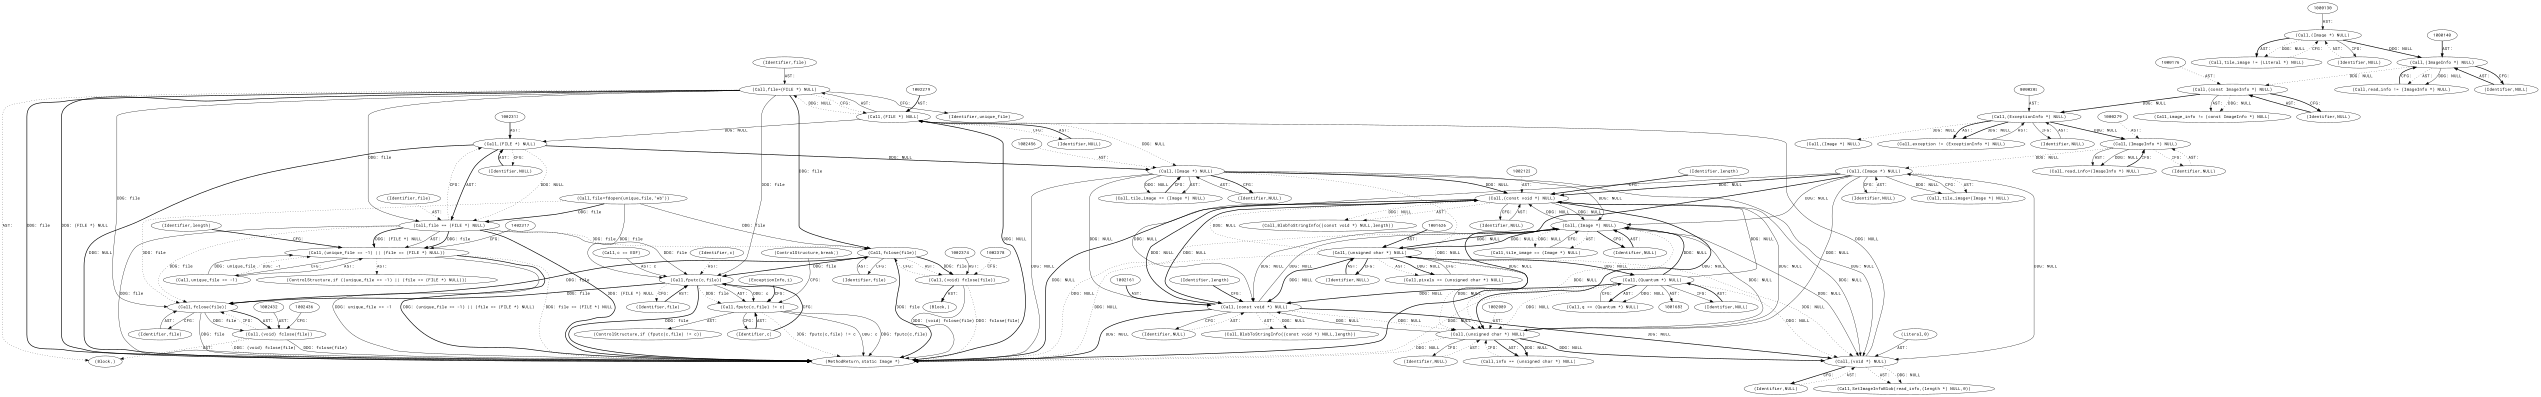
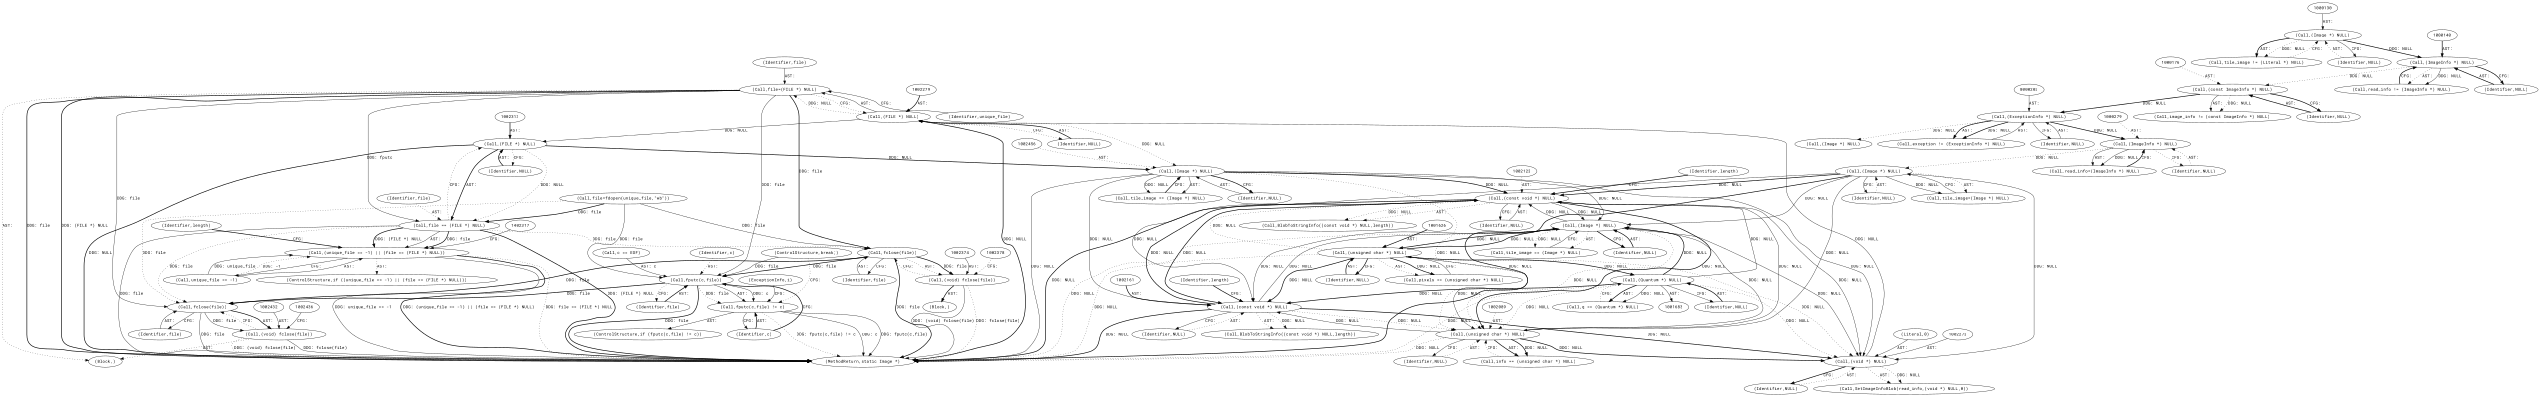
(887, 99) -> (888, 108)
(380, 158) -> (380, 158)
(589, 242) -> (752, 266)
(805, 286) -> (805, 286)
(1605, 289) -> (1605, 289)
(774, 293) -> (774, 293)
none -> (1958, 334)
(1904, 389) -> (1904, 389)
